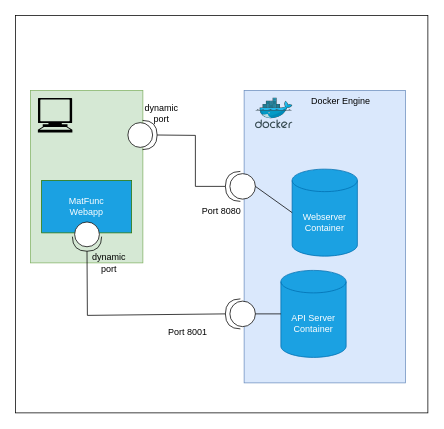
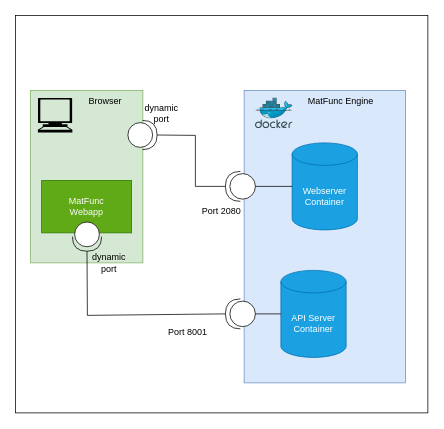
none -> (105, 102)
(341, 102) -> (341, 102)
(87, 207) -> (87, 207)
(222, 211) -> (222, 211)
(325, 213) -> (325, 186)
